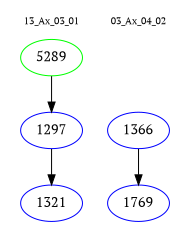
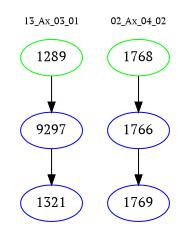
(139, 22) -> (139, 22)
(52, 58) -> (52, 58)
none -> (139, 58)
(52, 130) -> (52, 130)
(139, 130) -> (139, 130)
